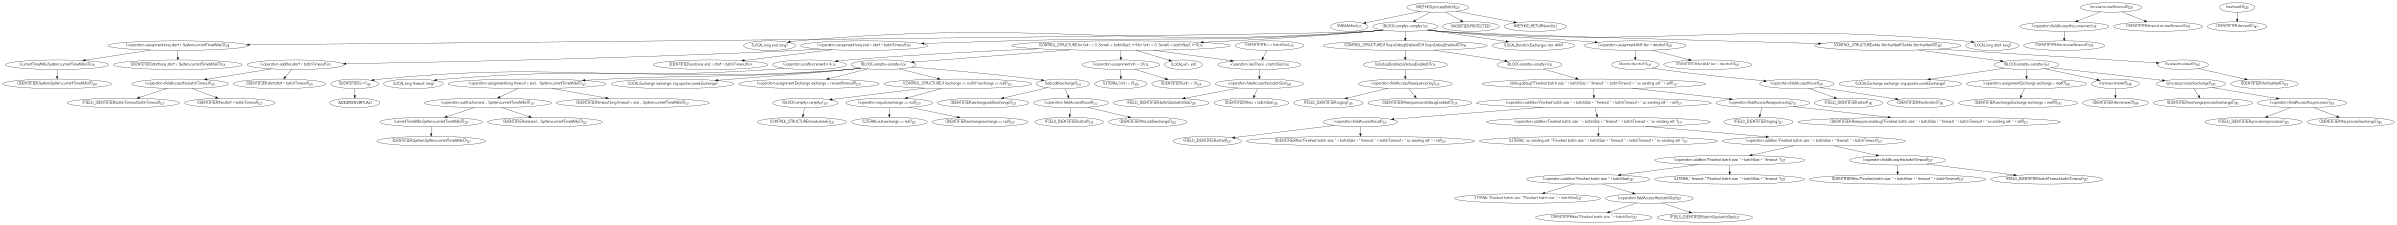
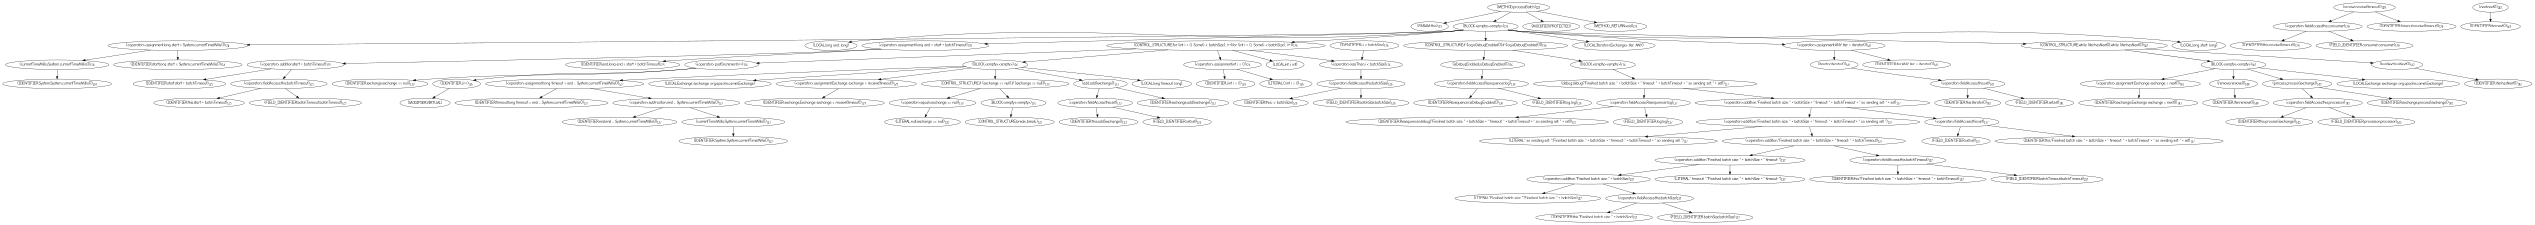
none -> (2365, 46)
none -> (815, 103)
(933, 112) -> (500, 76)
